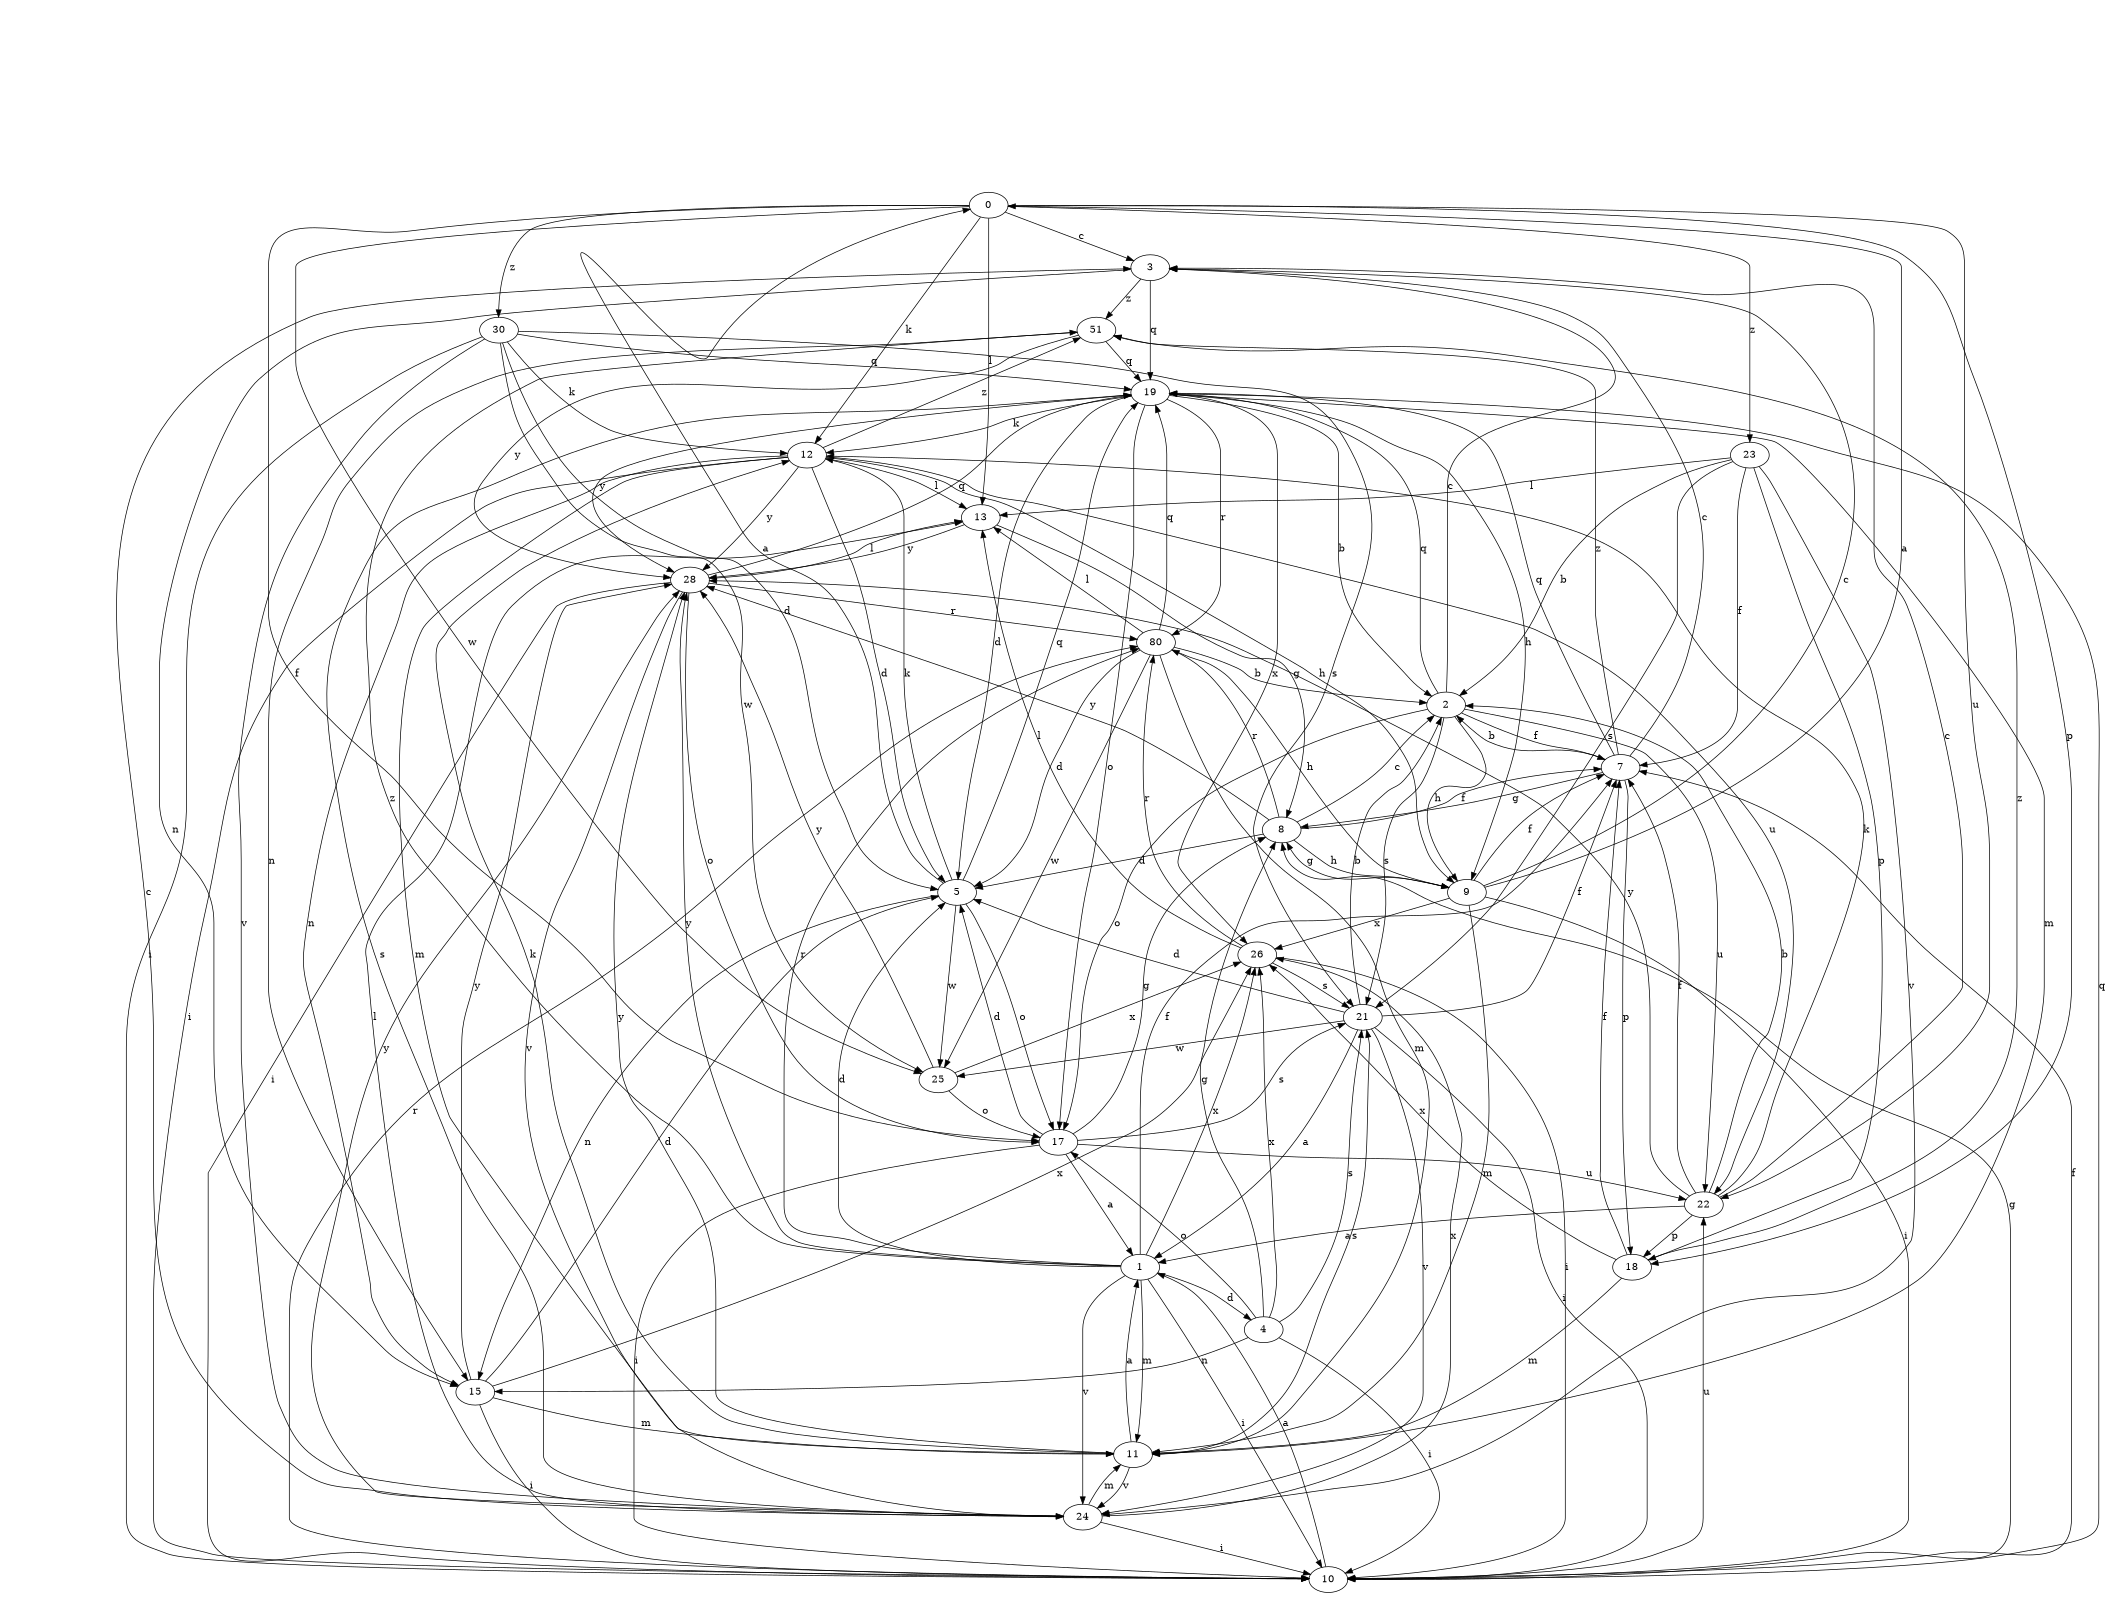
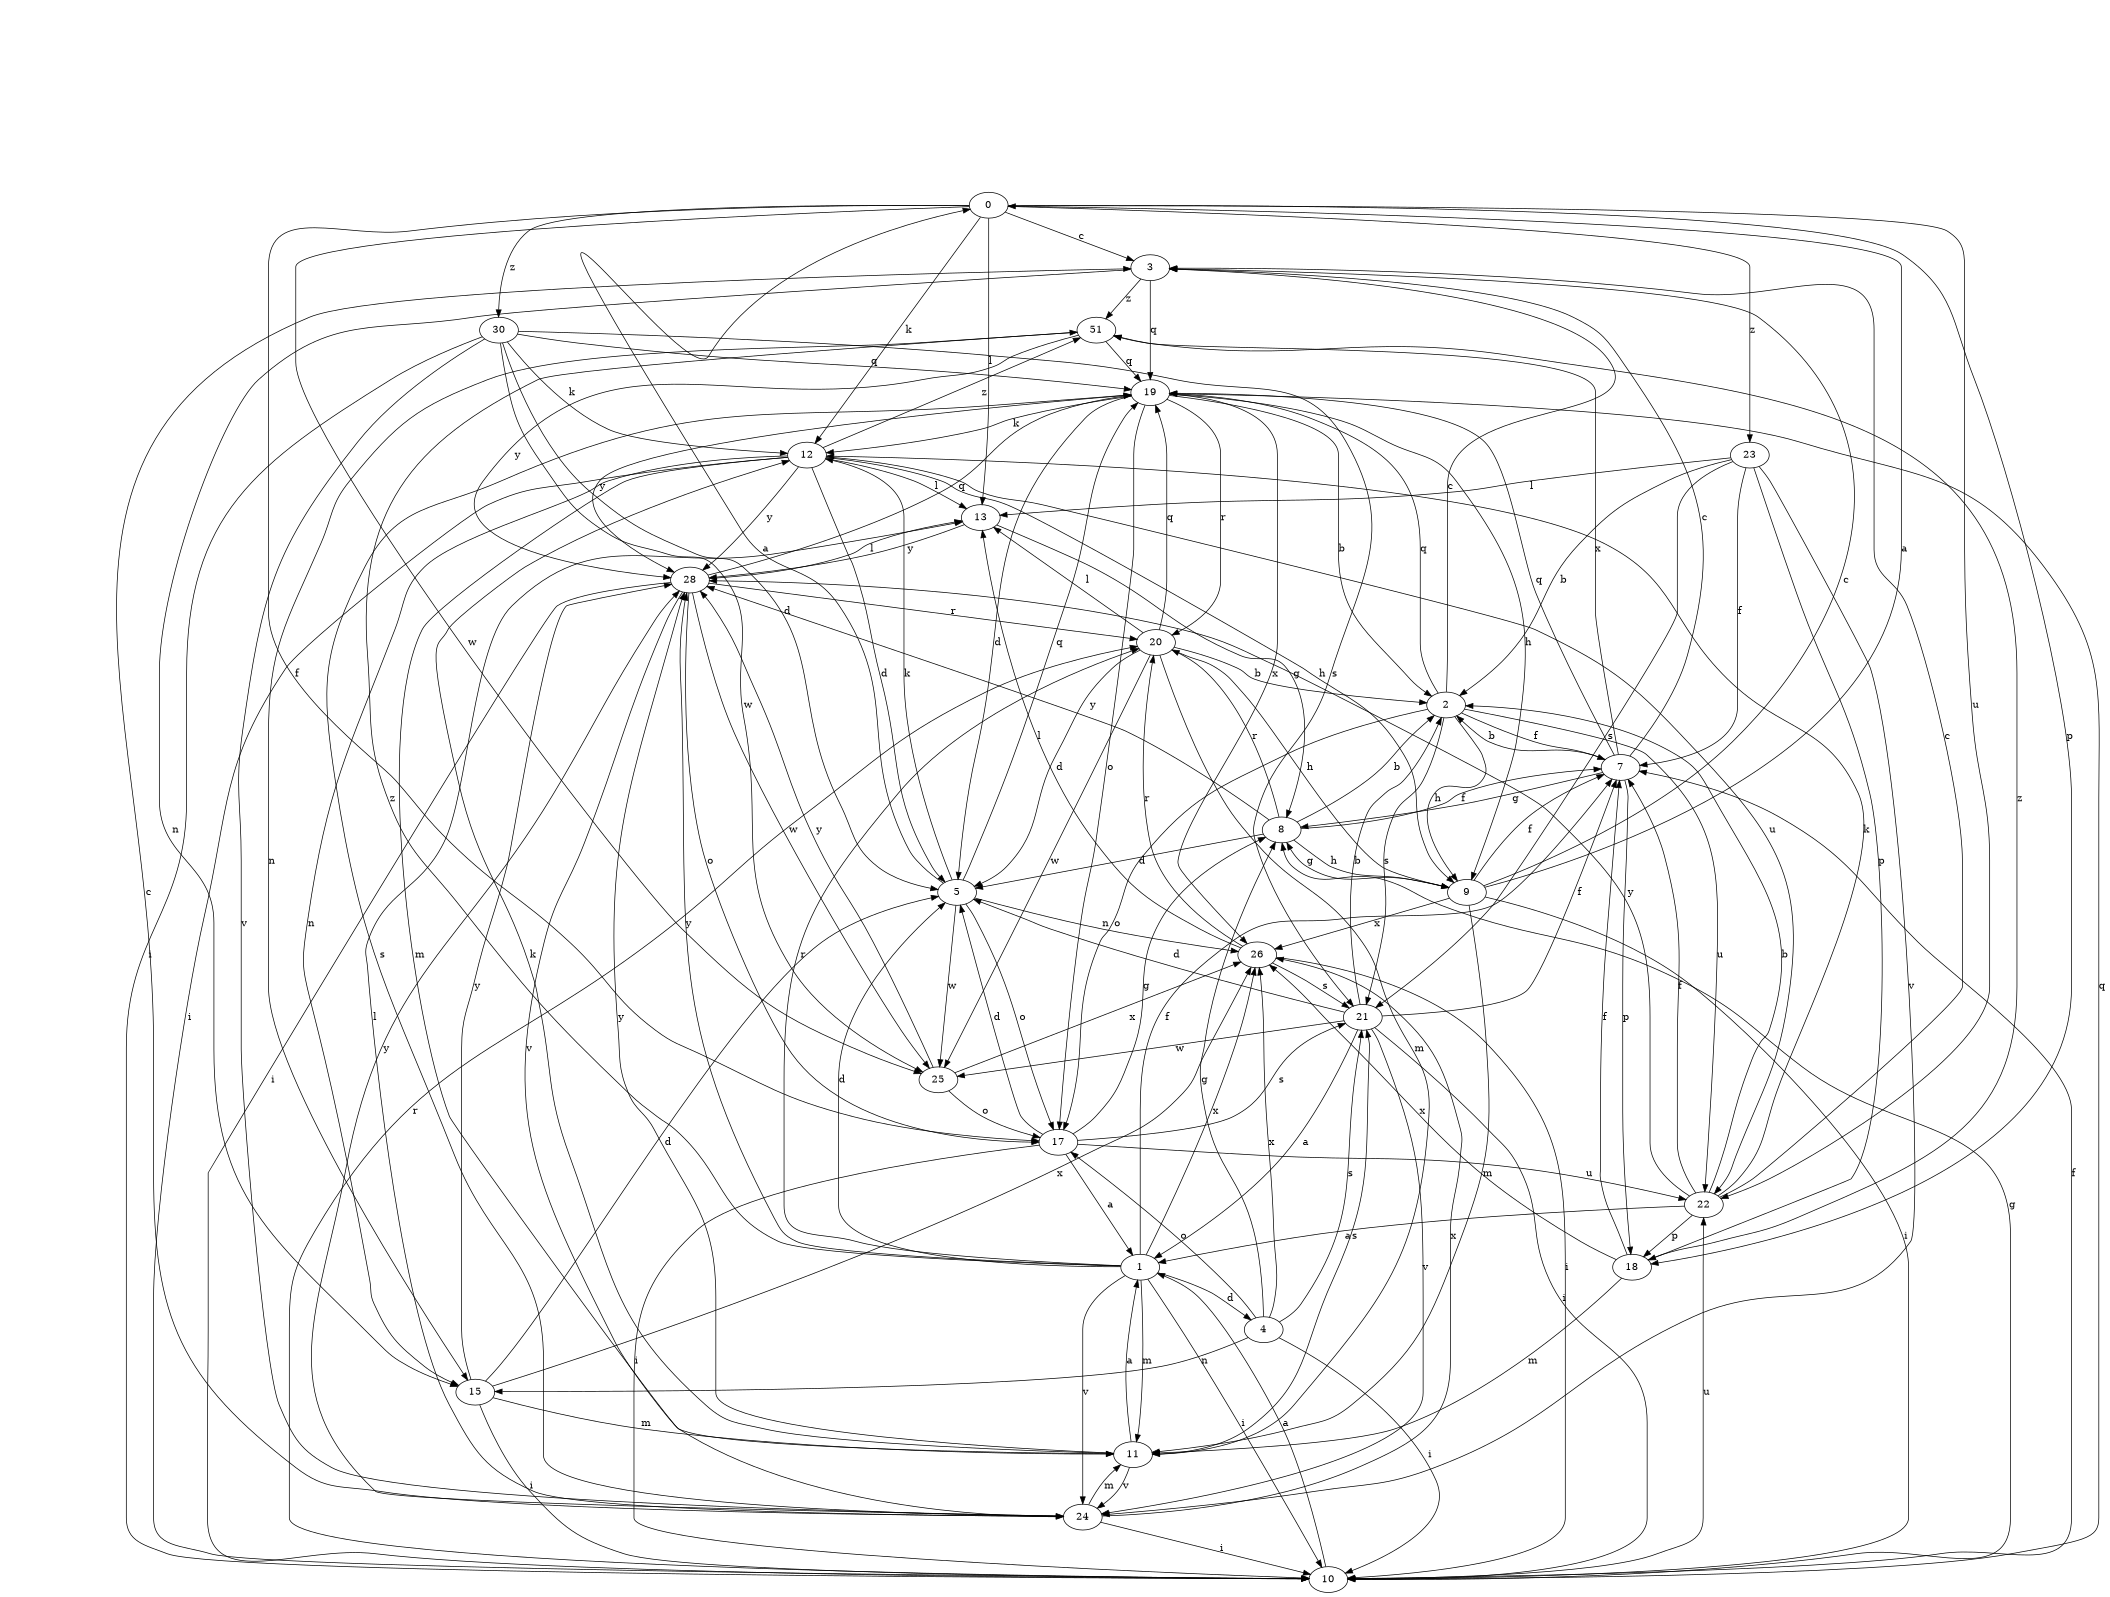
(1598, 549) -> (1598, 549)
(1156, 643) -> (1156, 643)
(1397, 767) -> (1397, 767)
none -> (787, 838)
(2044, 918) -> none
(636, 1057) -> (1102, 929)
